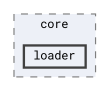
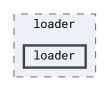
(55, 25) -> (55, 25)
